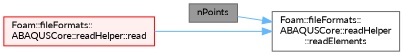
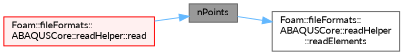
(208, 31) -> (167, 19)
